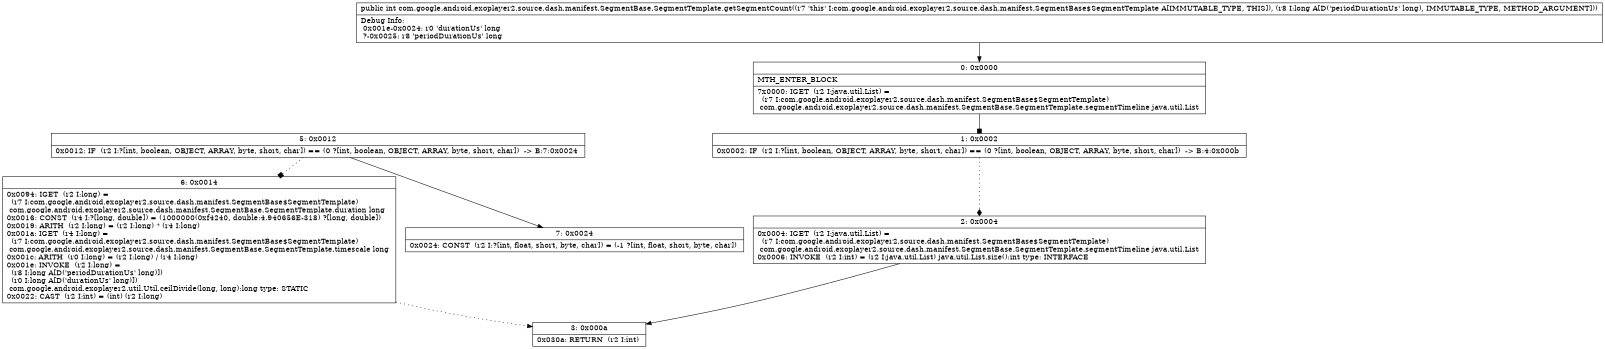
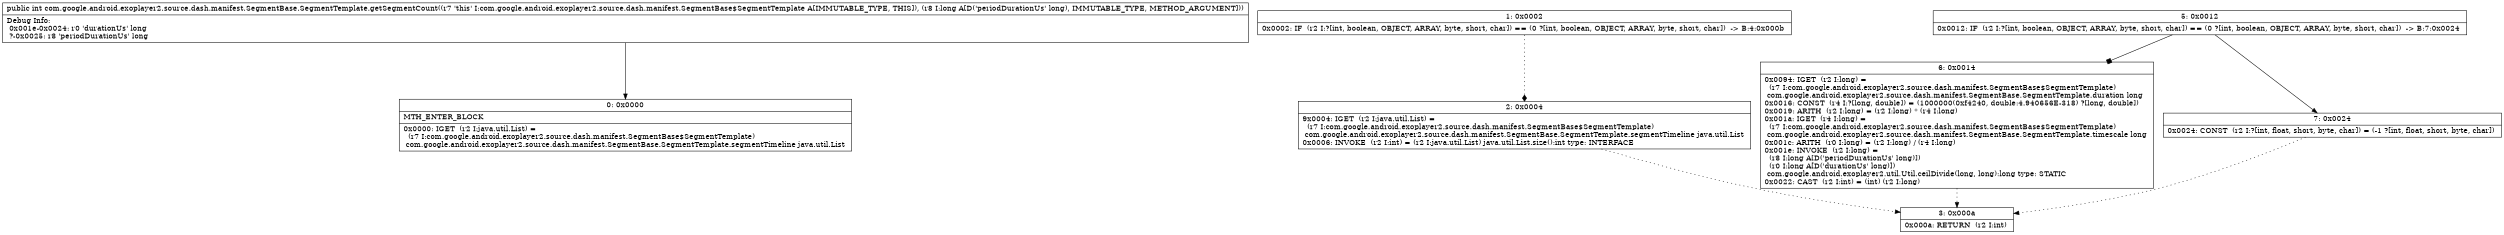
(825, 92) -> (471, 129)
(979, 121) -> none
(293, 165) -> (2142, 47)
none -> (2165, 187)
(825, 234) -> (1370, 119)
(776, 297) -> (1747, 187)
(589, 340) -> (1957, 225)
